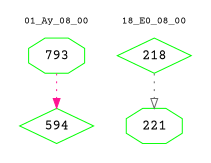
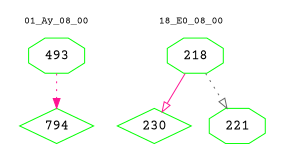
(57, 56) -> (57, 56)
(154, 56) -> (195, 56)
(57, 126) -> (57, 126)
none -> (154, 126)
